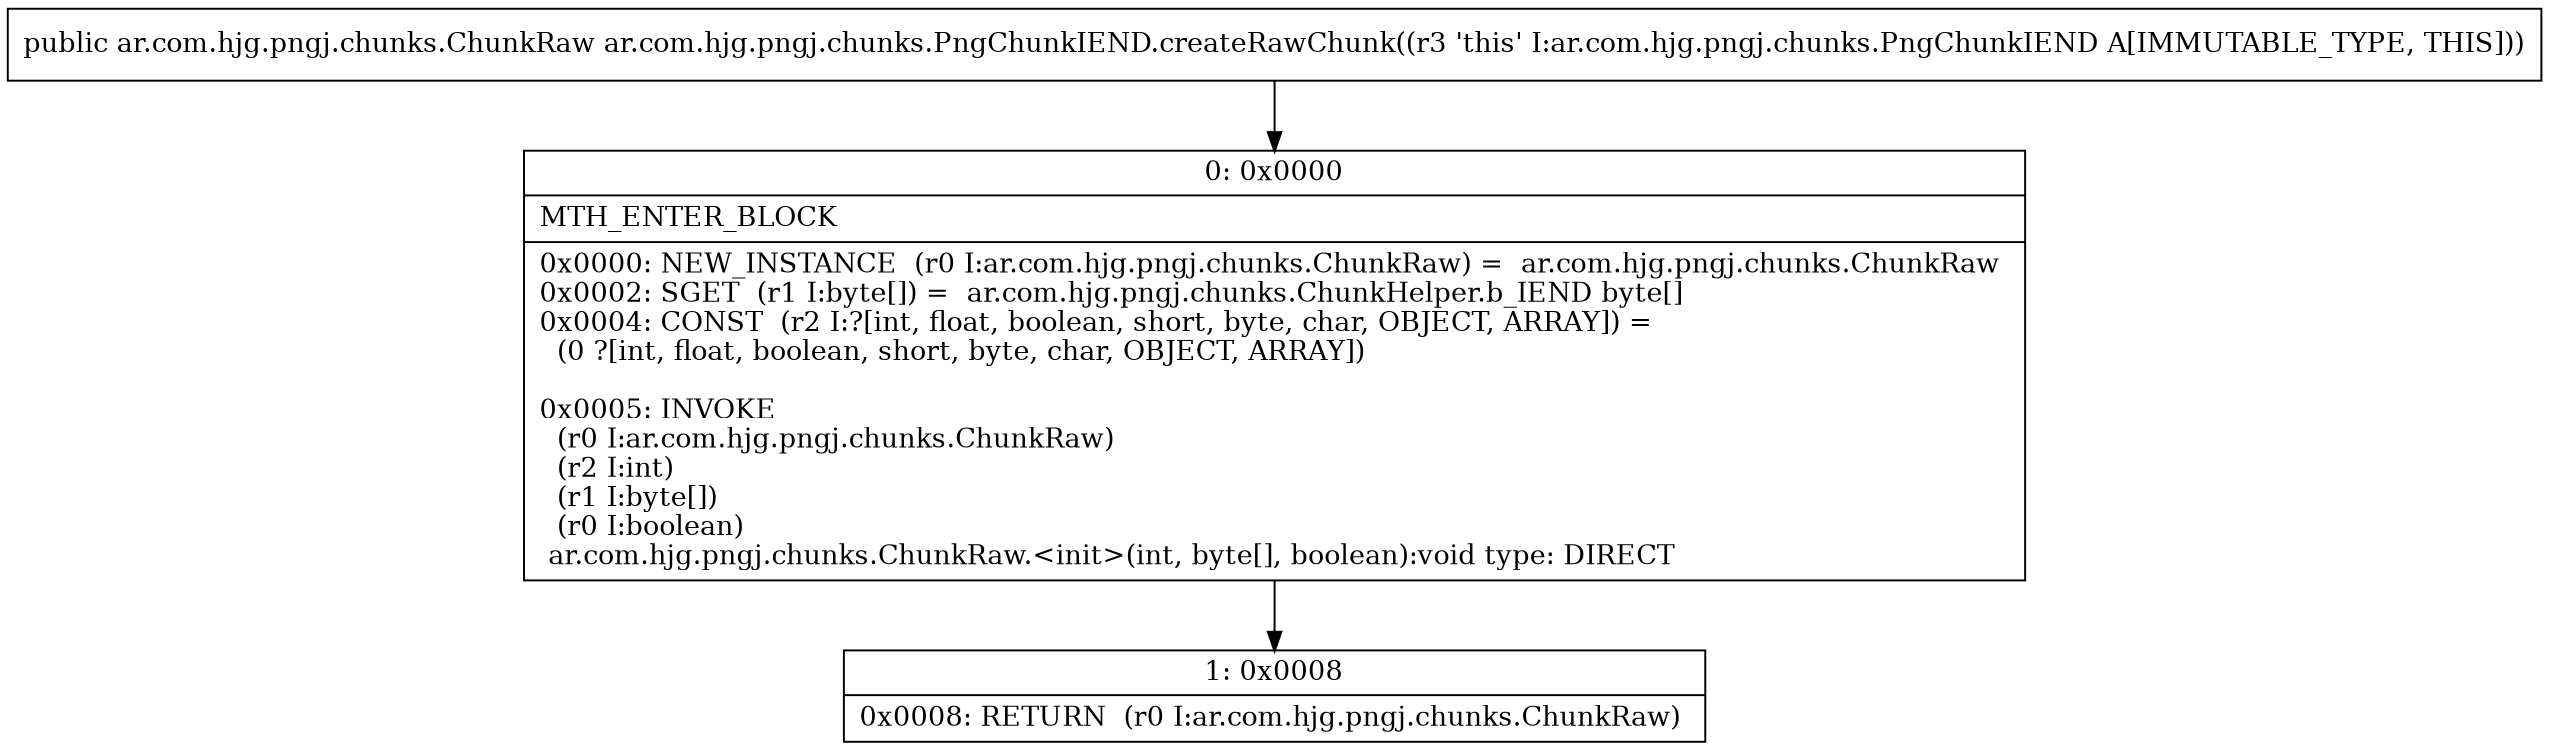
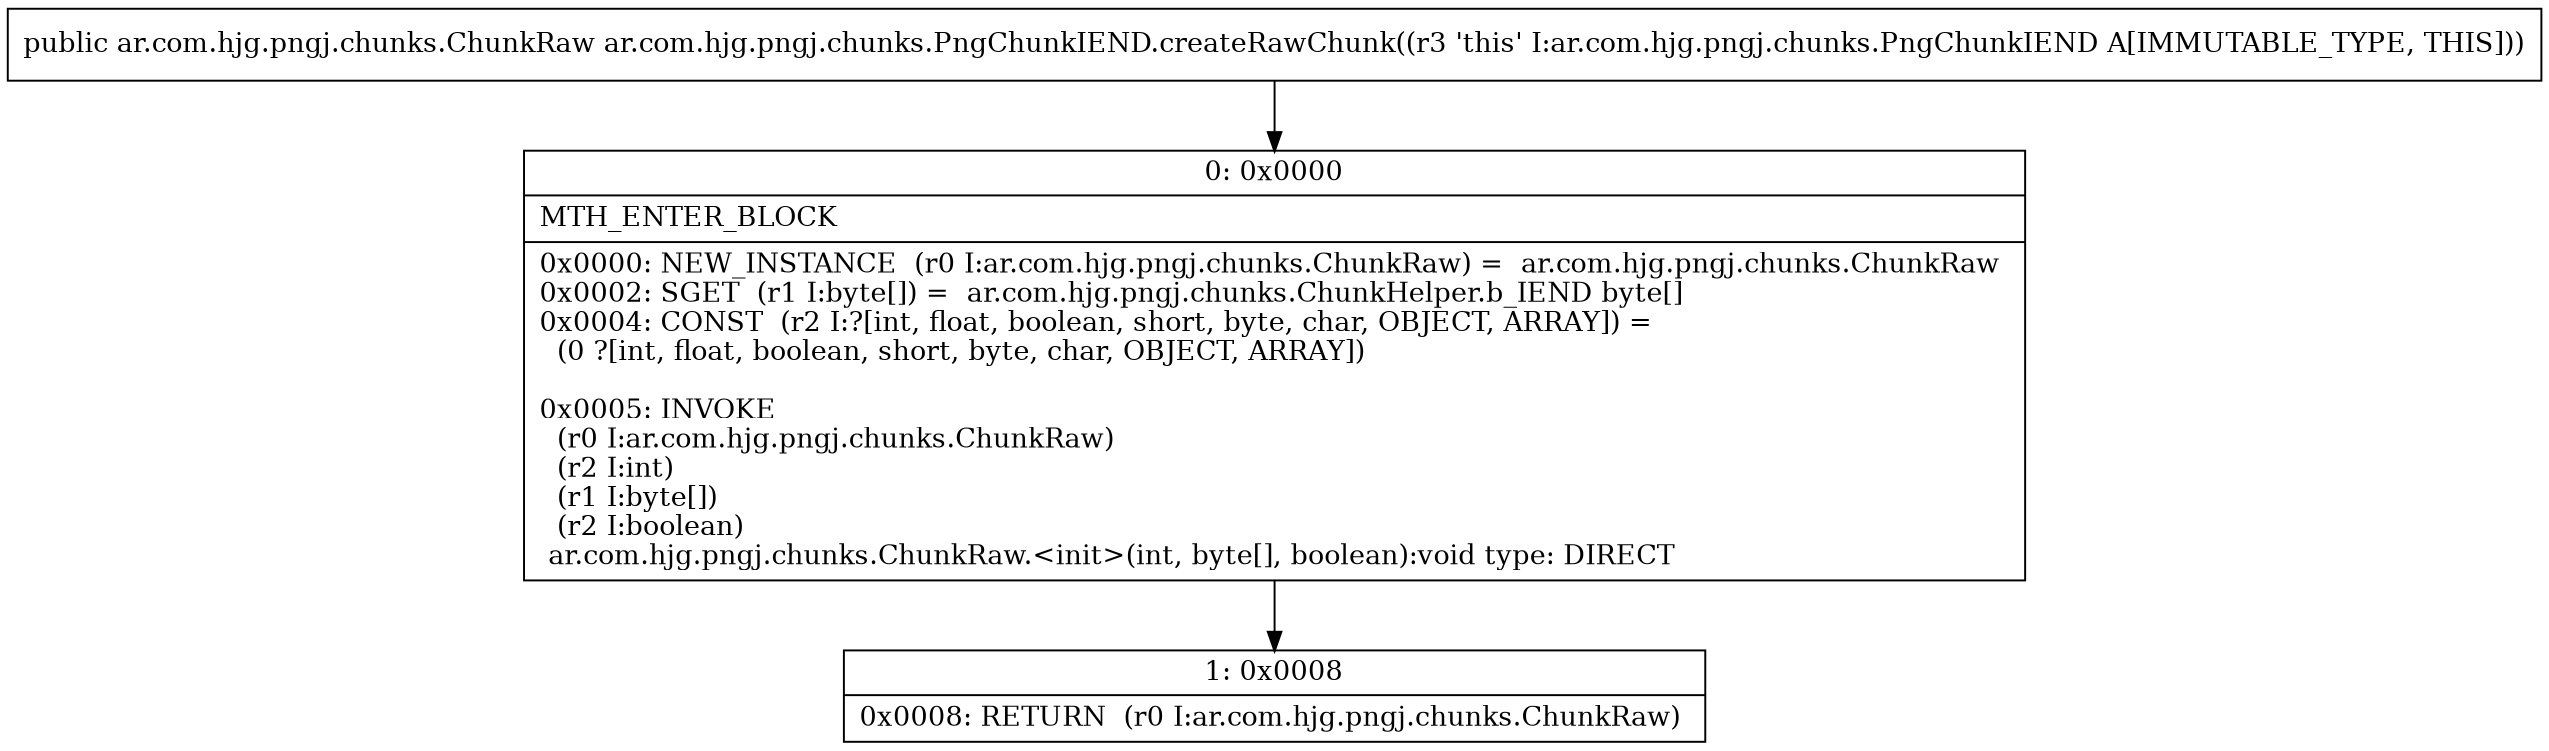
(643, 527) -> (643, 527)
